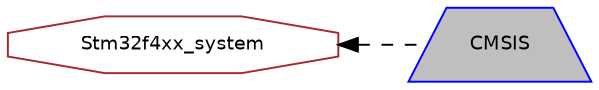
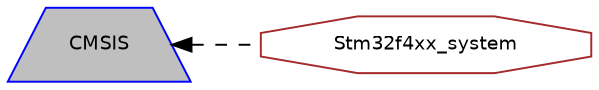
(393, 45) -> (226, 45)
